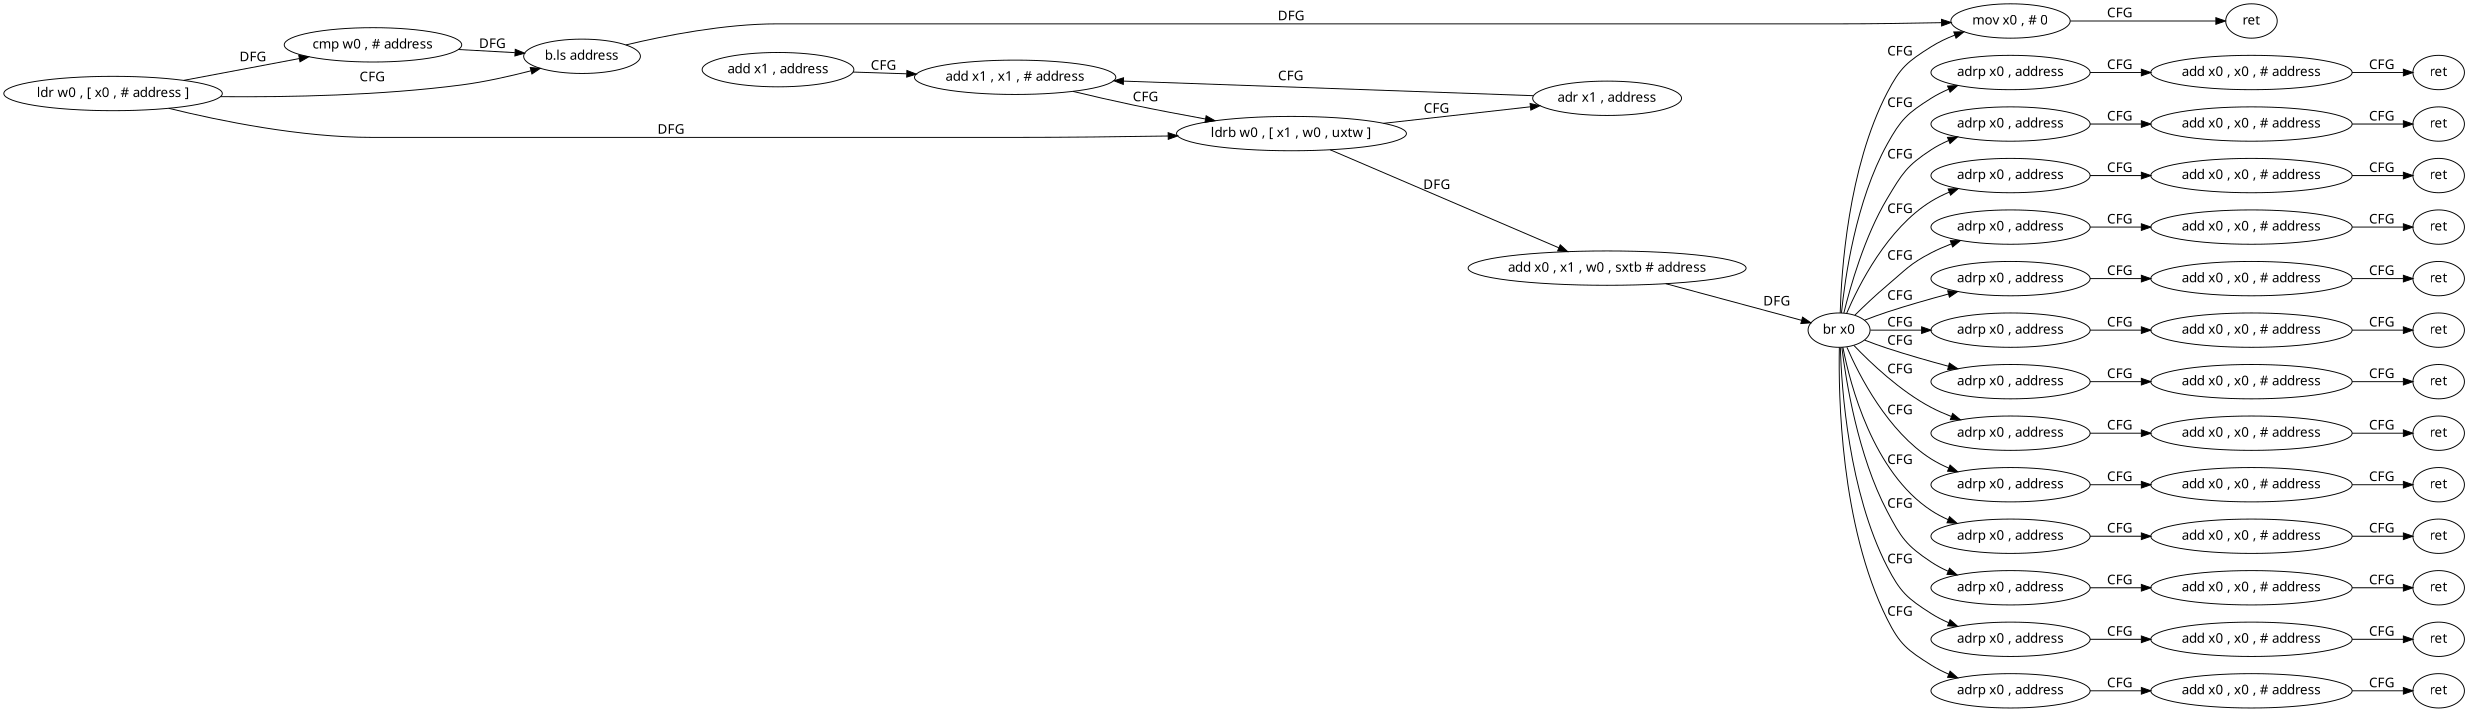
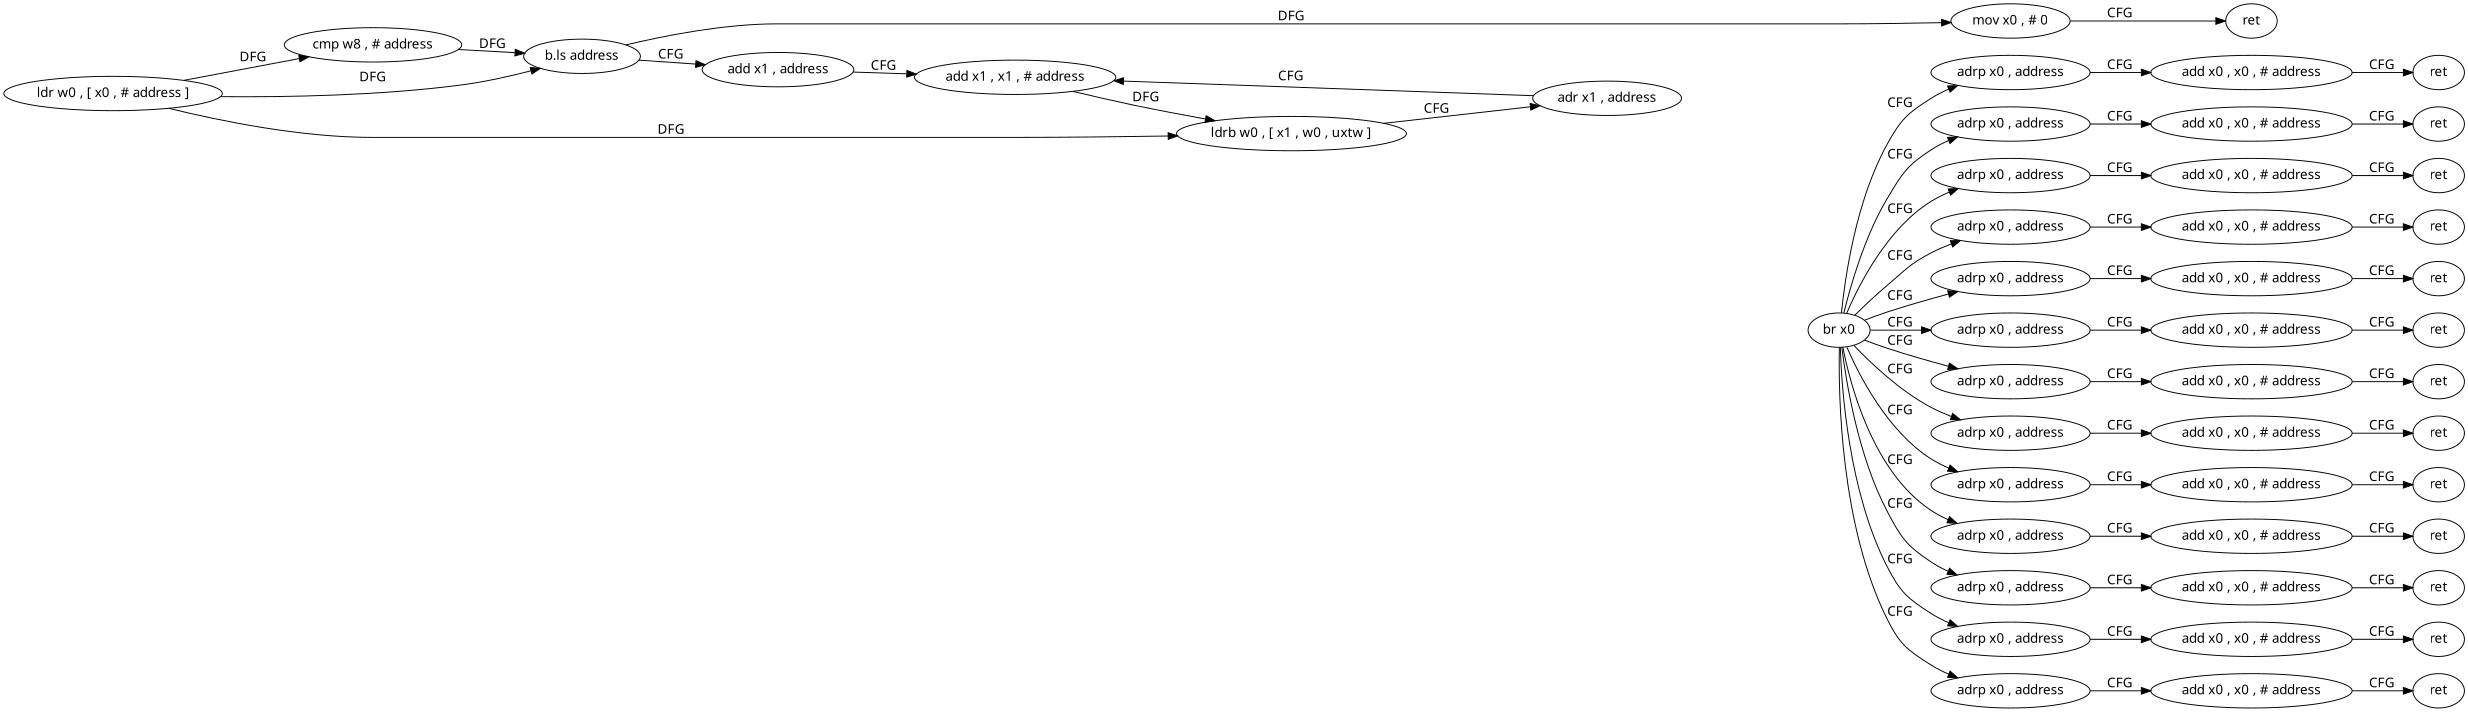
(373, 45) -> (373, 45)
none -> (667, 62)
(373, 78) -> (373, 78)
(1146, 98) -> (1146, 98)
(1863, 156) -> none
(1607, 268) -> none
